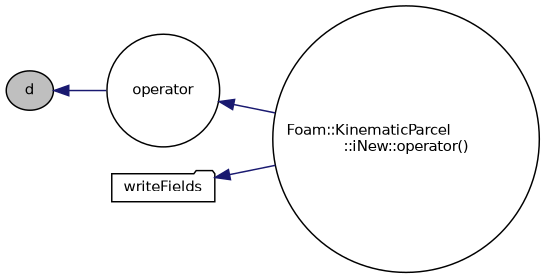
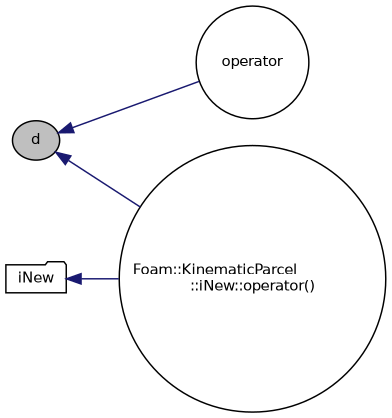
(255, 109) -> (104, 184)
(163, 188) -> (36, 279)
